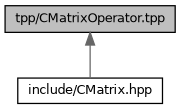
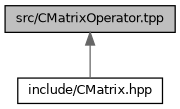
(90, 19) -> (90, 19)
